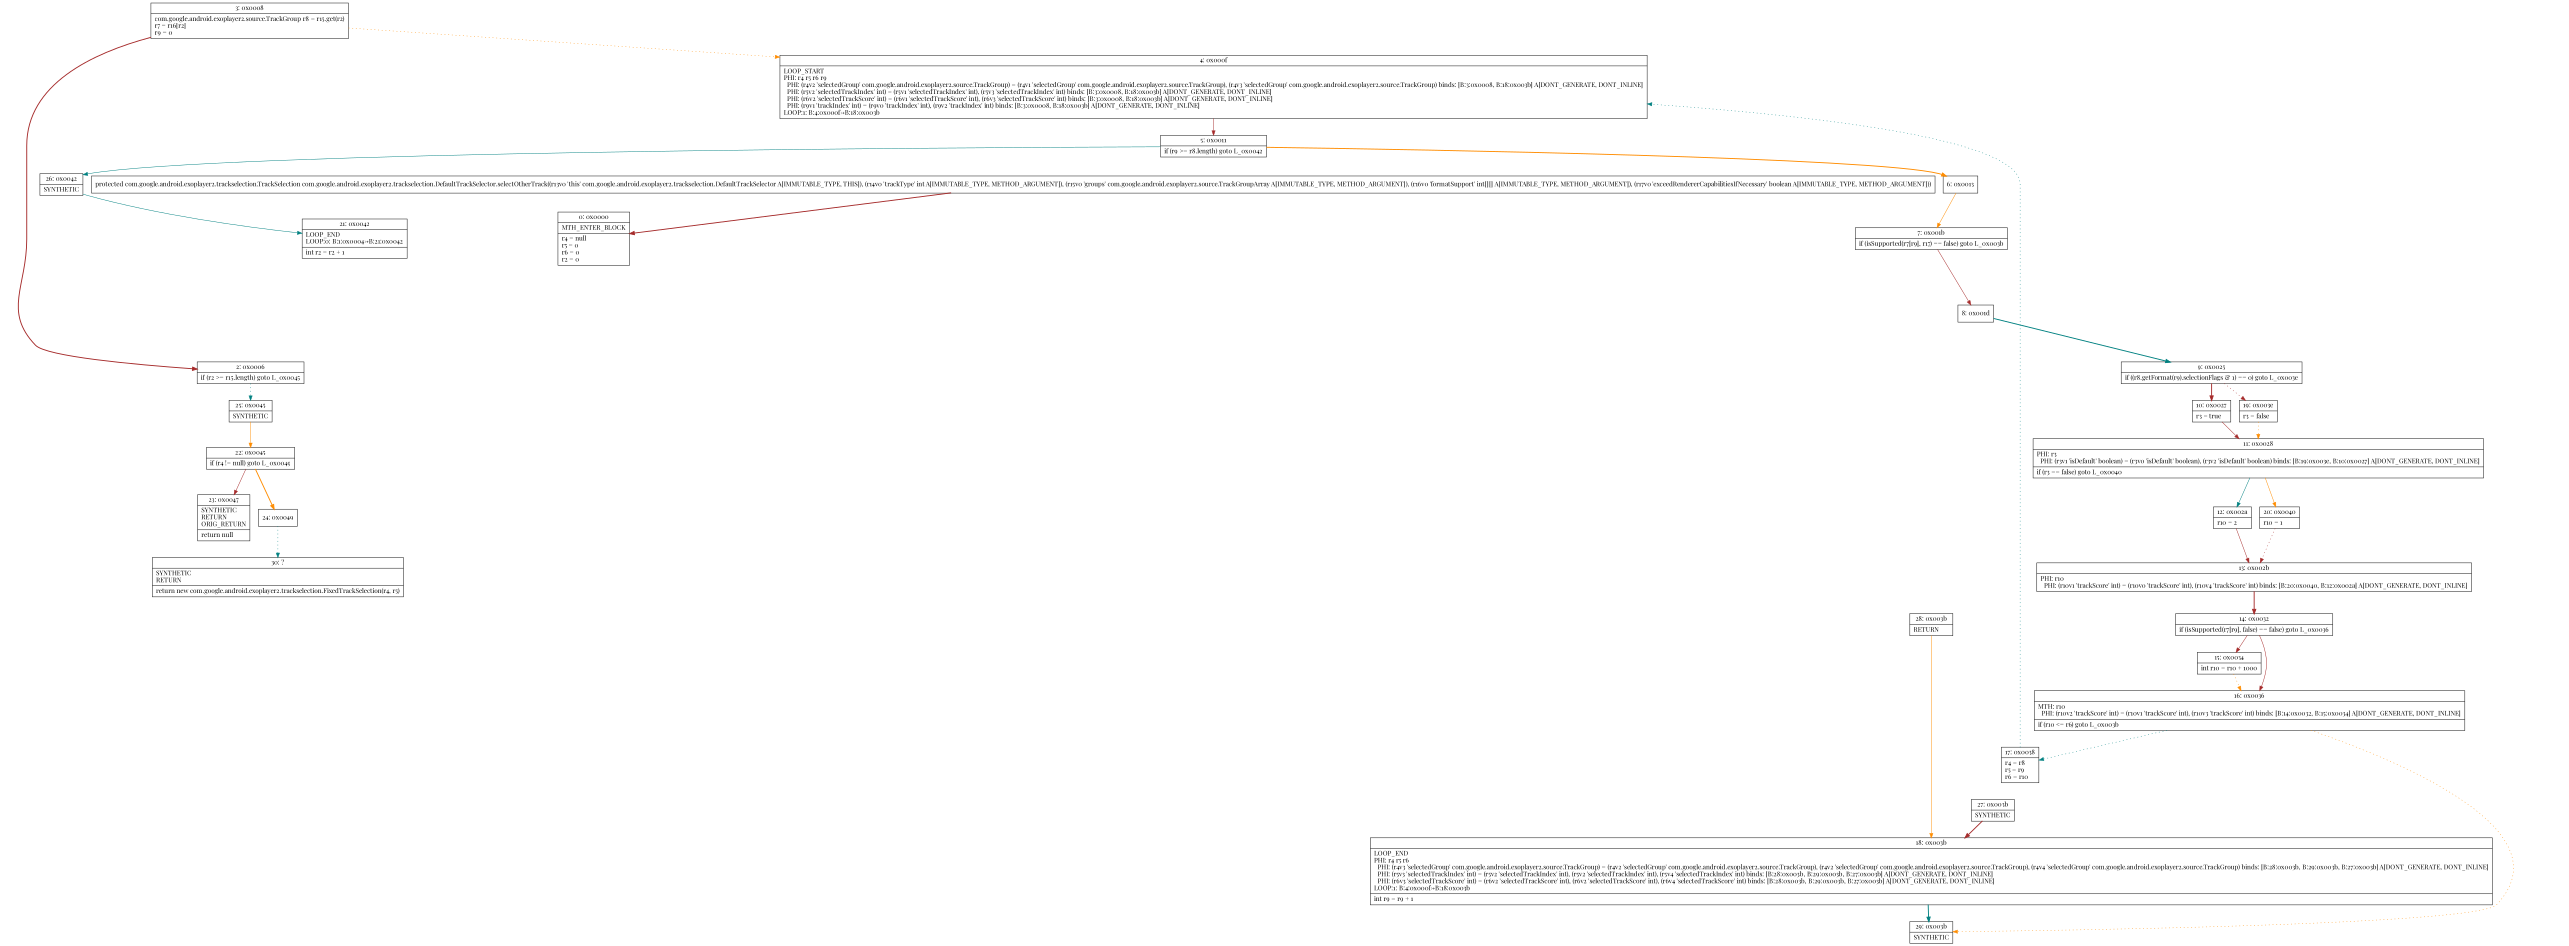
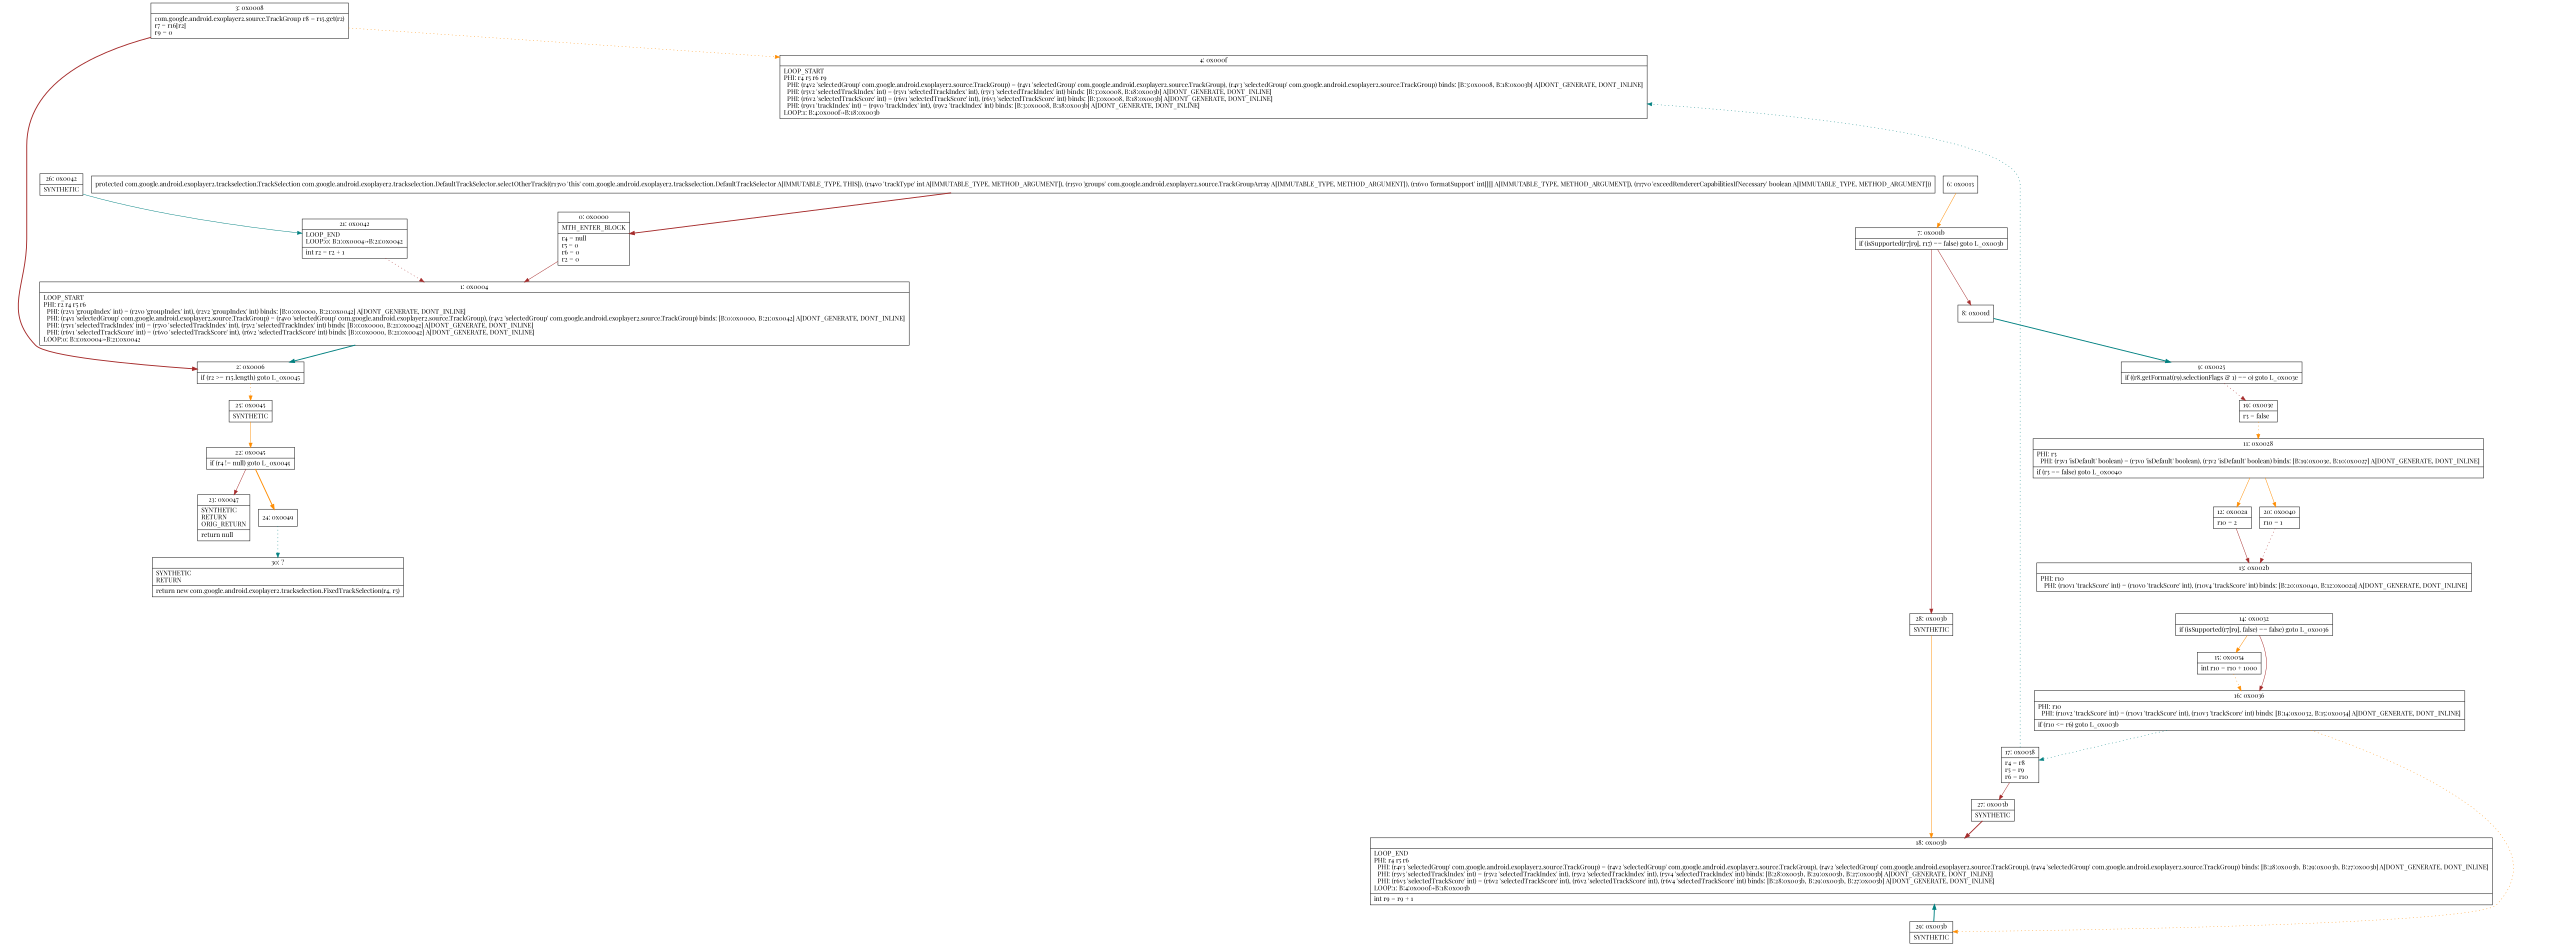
(1214, 146) -> none
none -> (474, 314)
(251, 390) -> (251, 390)
(2212, 411) -> none
none -> (1931, 429)
(2244, 490) -> (2244, 490)
(2254, 600) -> none
(1926, 630) -> (1931, 630)
(2243, 642) -> (2243, 642)
(2053, 707) -> (2051, 707)
none -> (2006, 789)
(1928, 911) -> (1934, 916)
